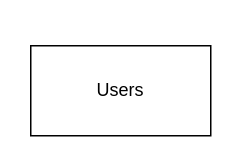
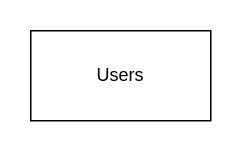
(121, 91) -> (121, 76)
